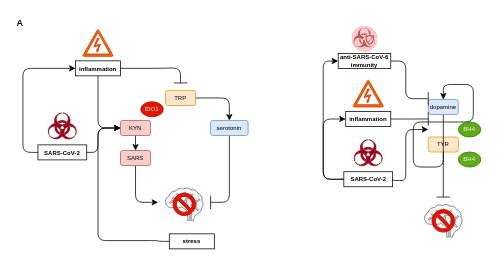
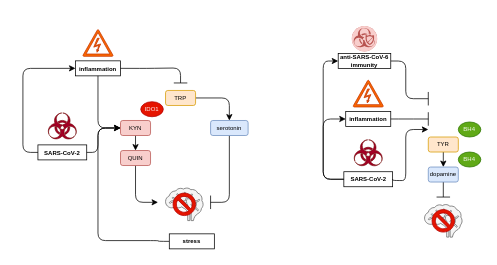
(23, 23) -> none
(443, 107) -> (443, 174)
(135, 158) -> (135, 158)
